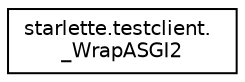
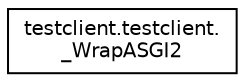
(122, 41) -> (122, 41)
